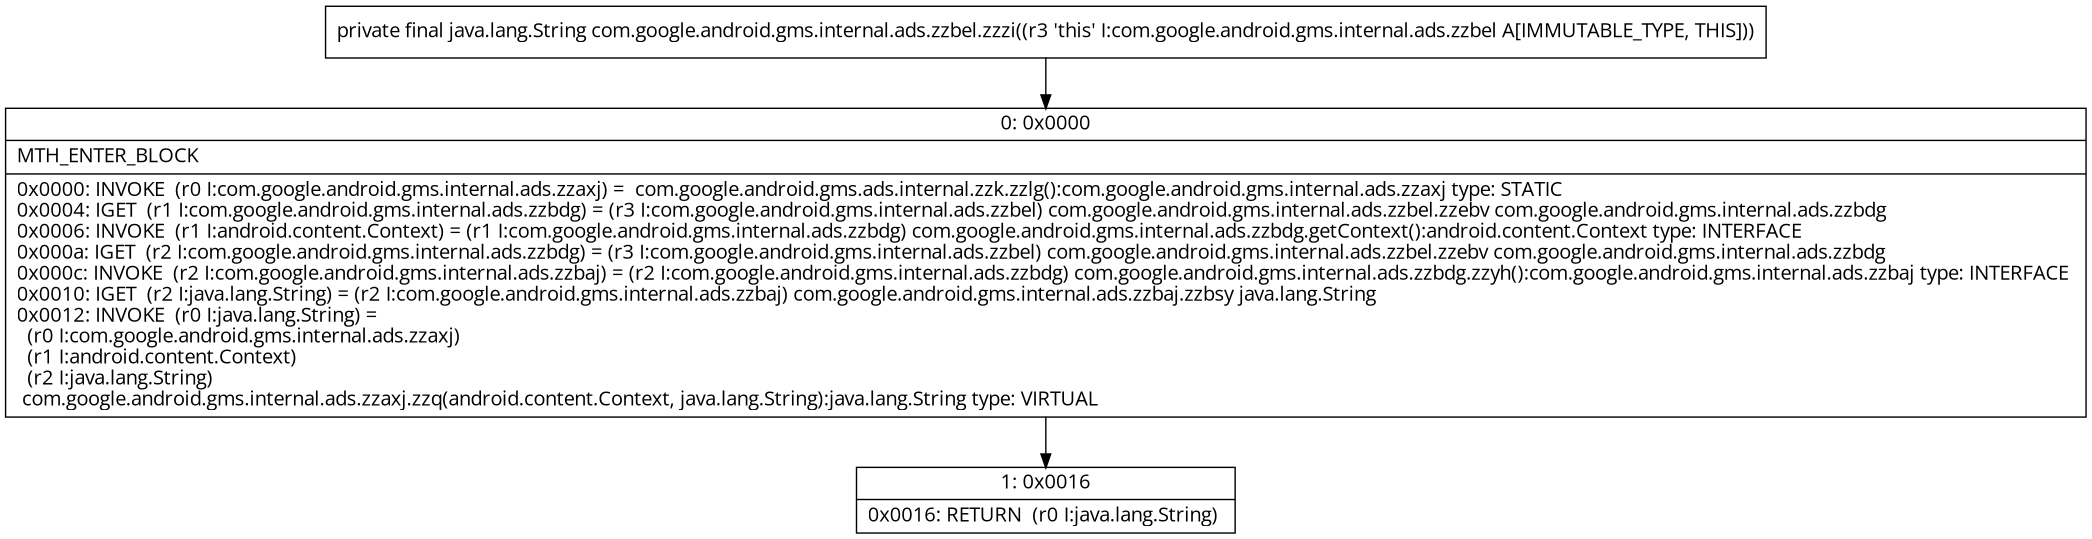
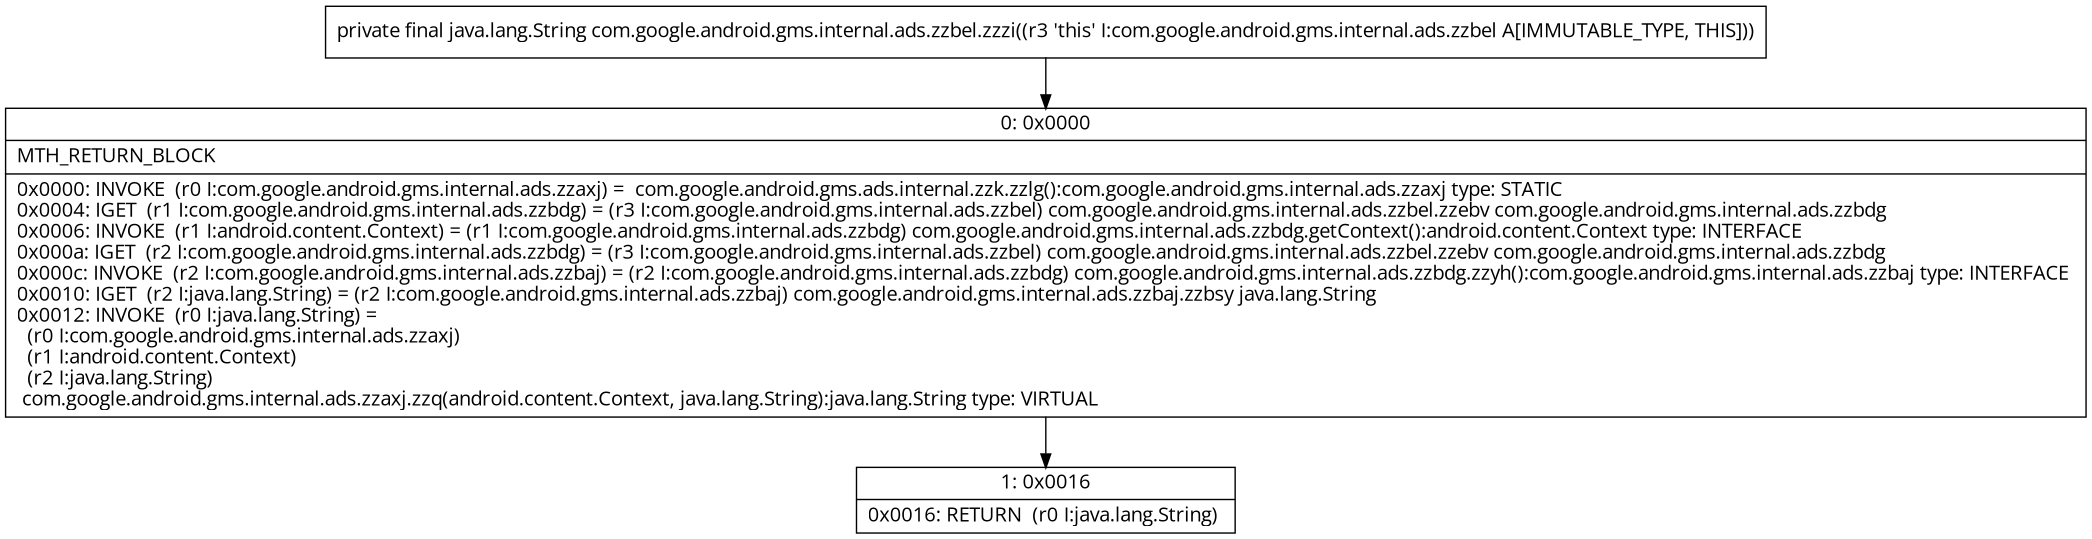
(108, 156) -> (116, 156)
